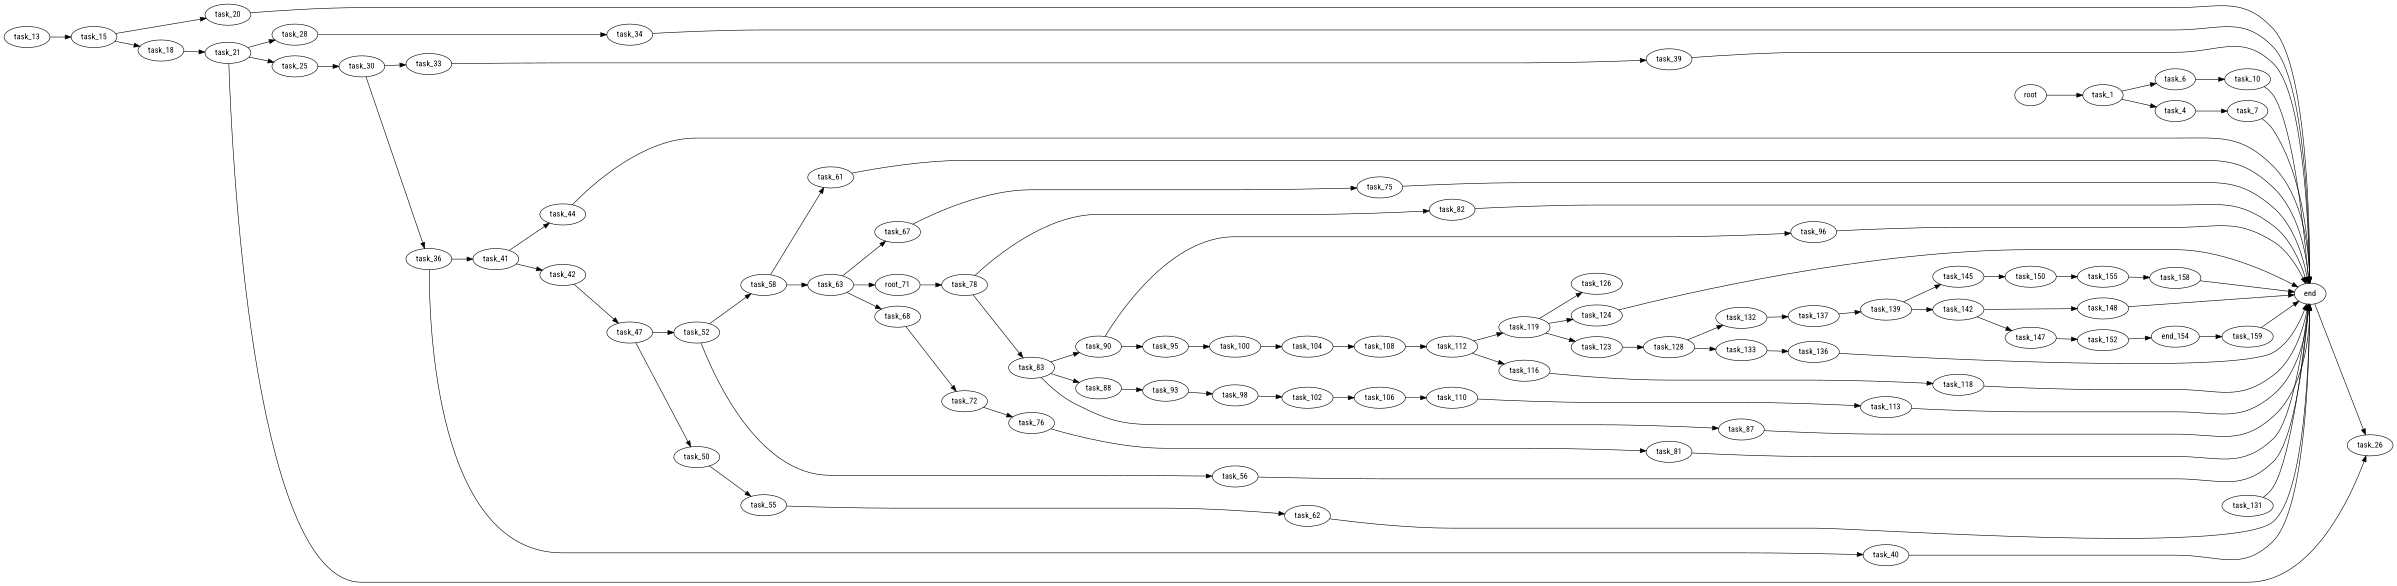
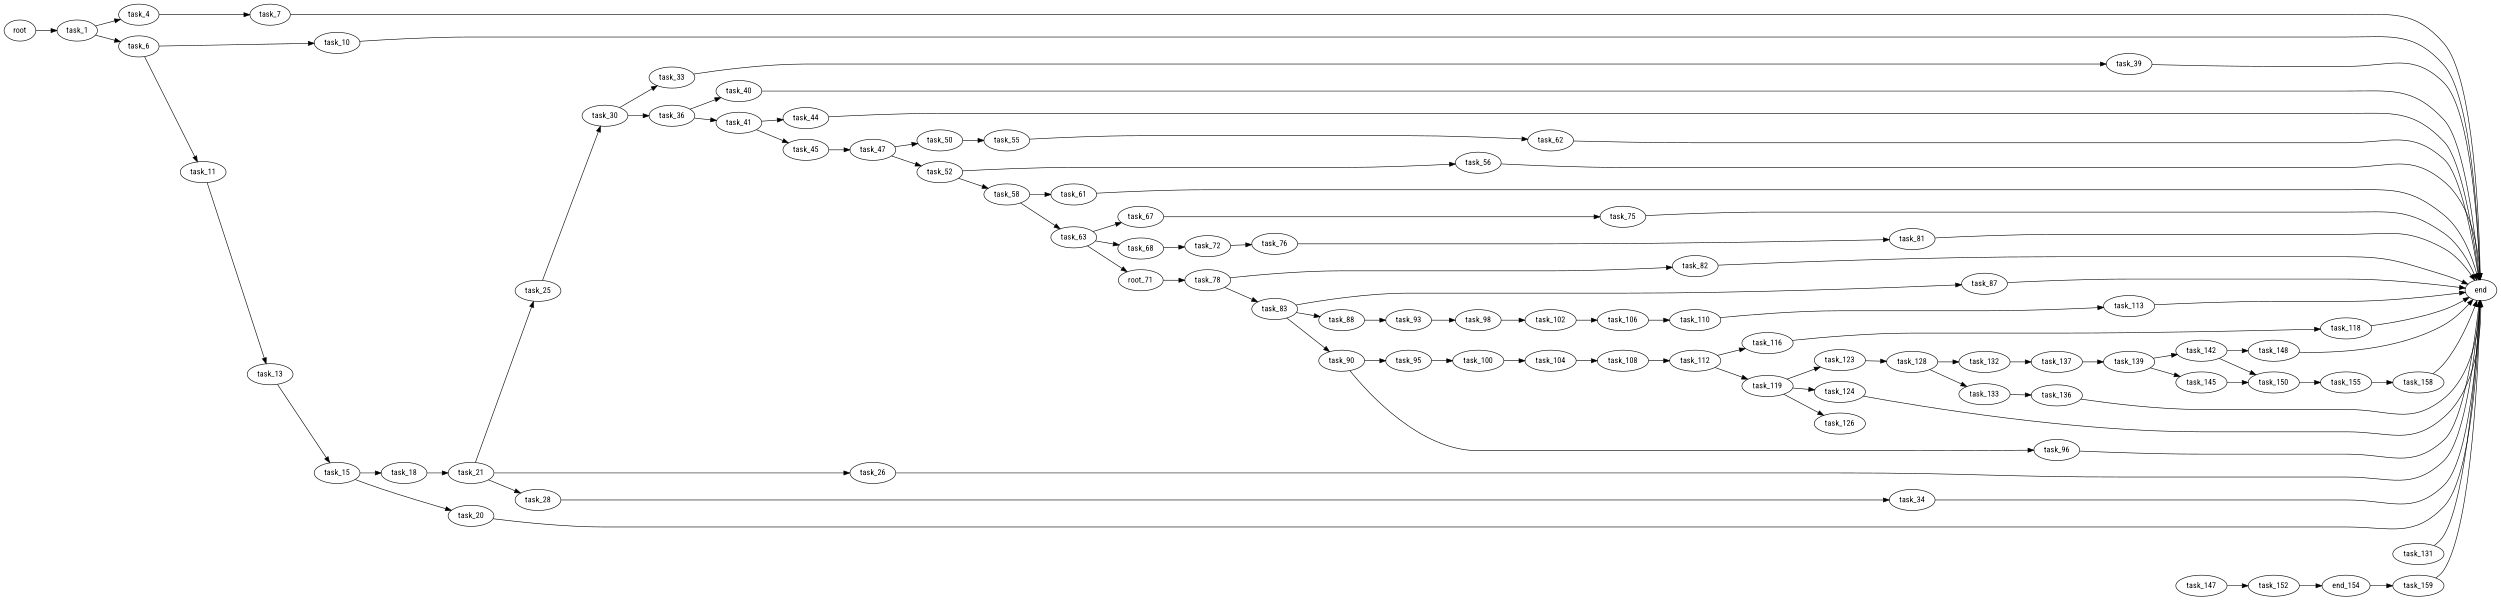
none -> (203, 172)
(563, 275) -> (806, 150)
(1992, 323) -> (2235, 365)
(2339, 367) -> (1752, 473)
